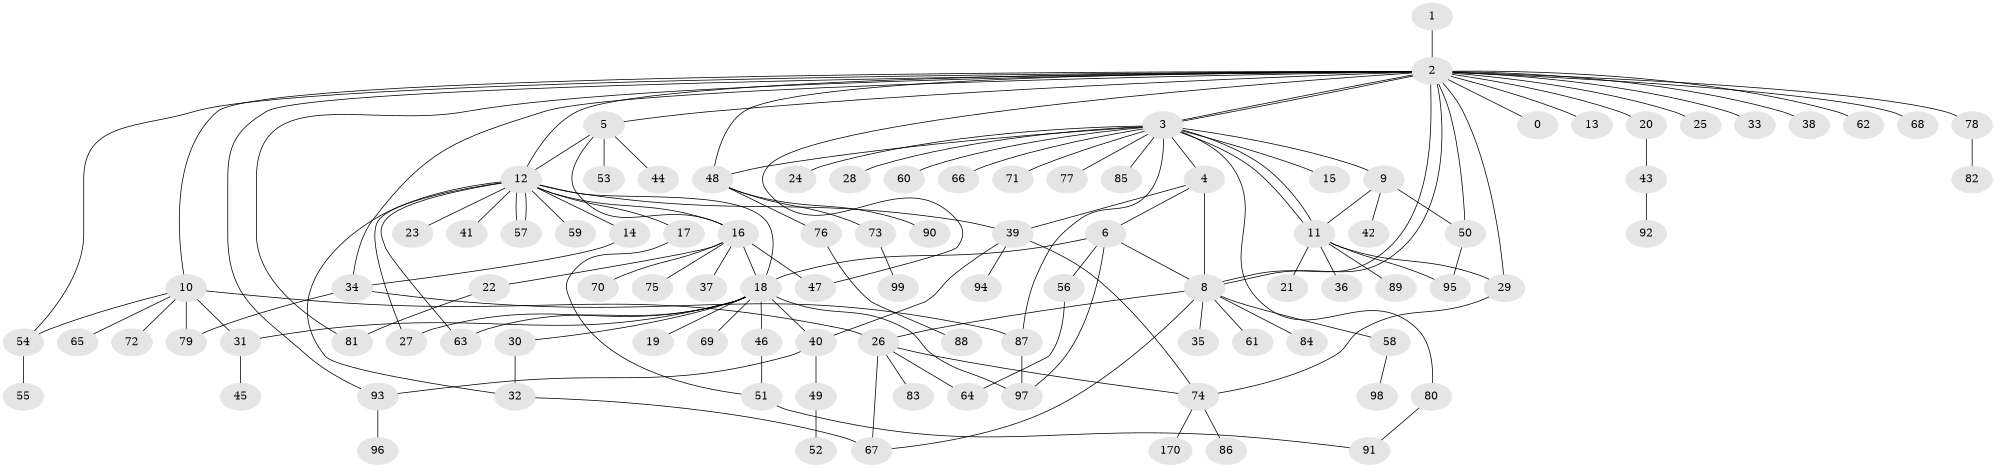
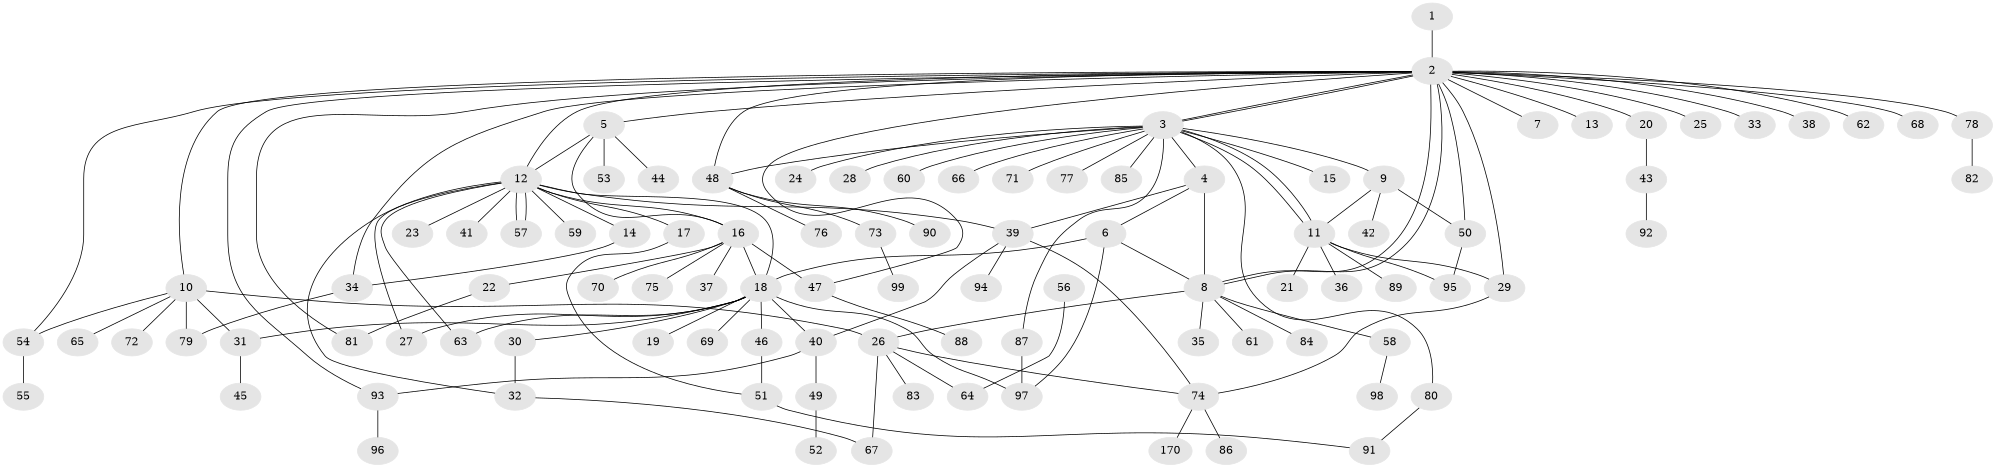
(1538, 125) -> (1538, 125)
(1085, 261) -> none
(754, 304) -> none
(876, 304) -> (880, 313)
(1058, 405) -> none
